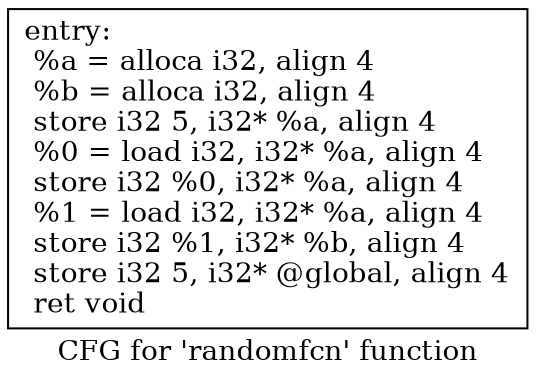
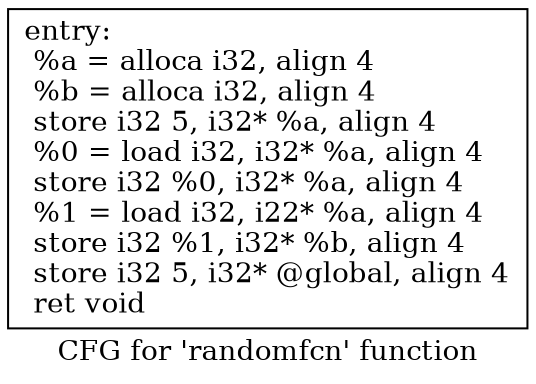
(255, 213) -> (255, 213)
